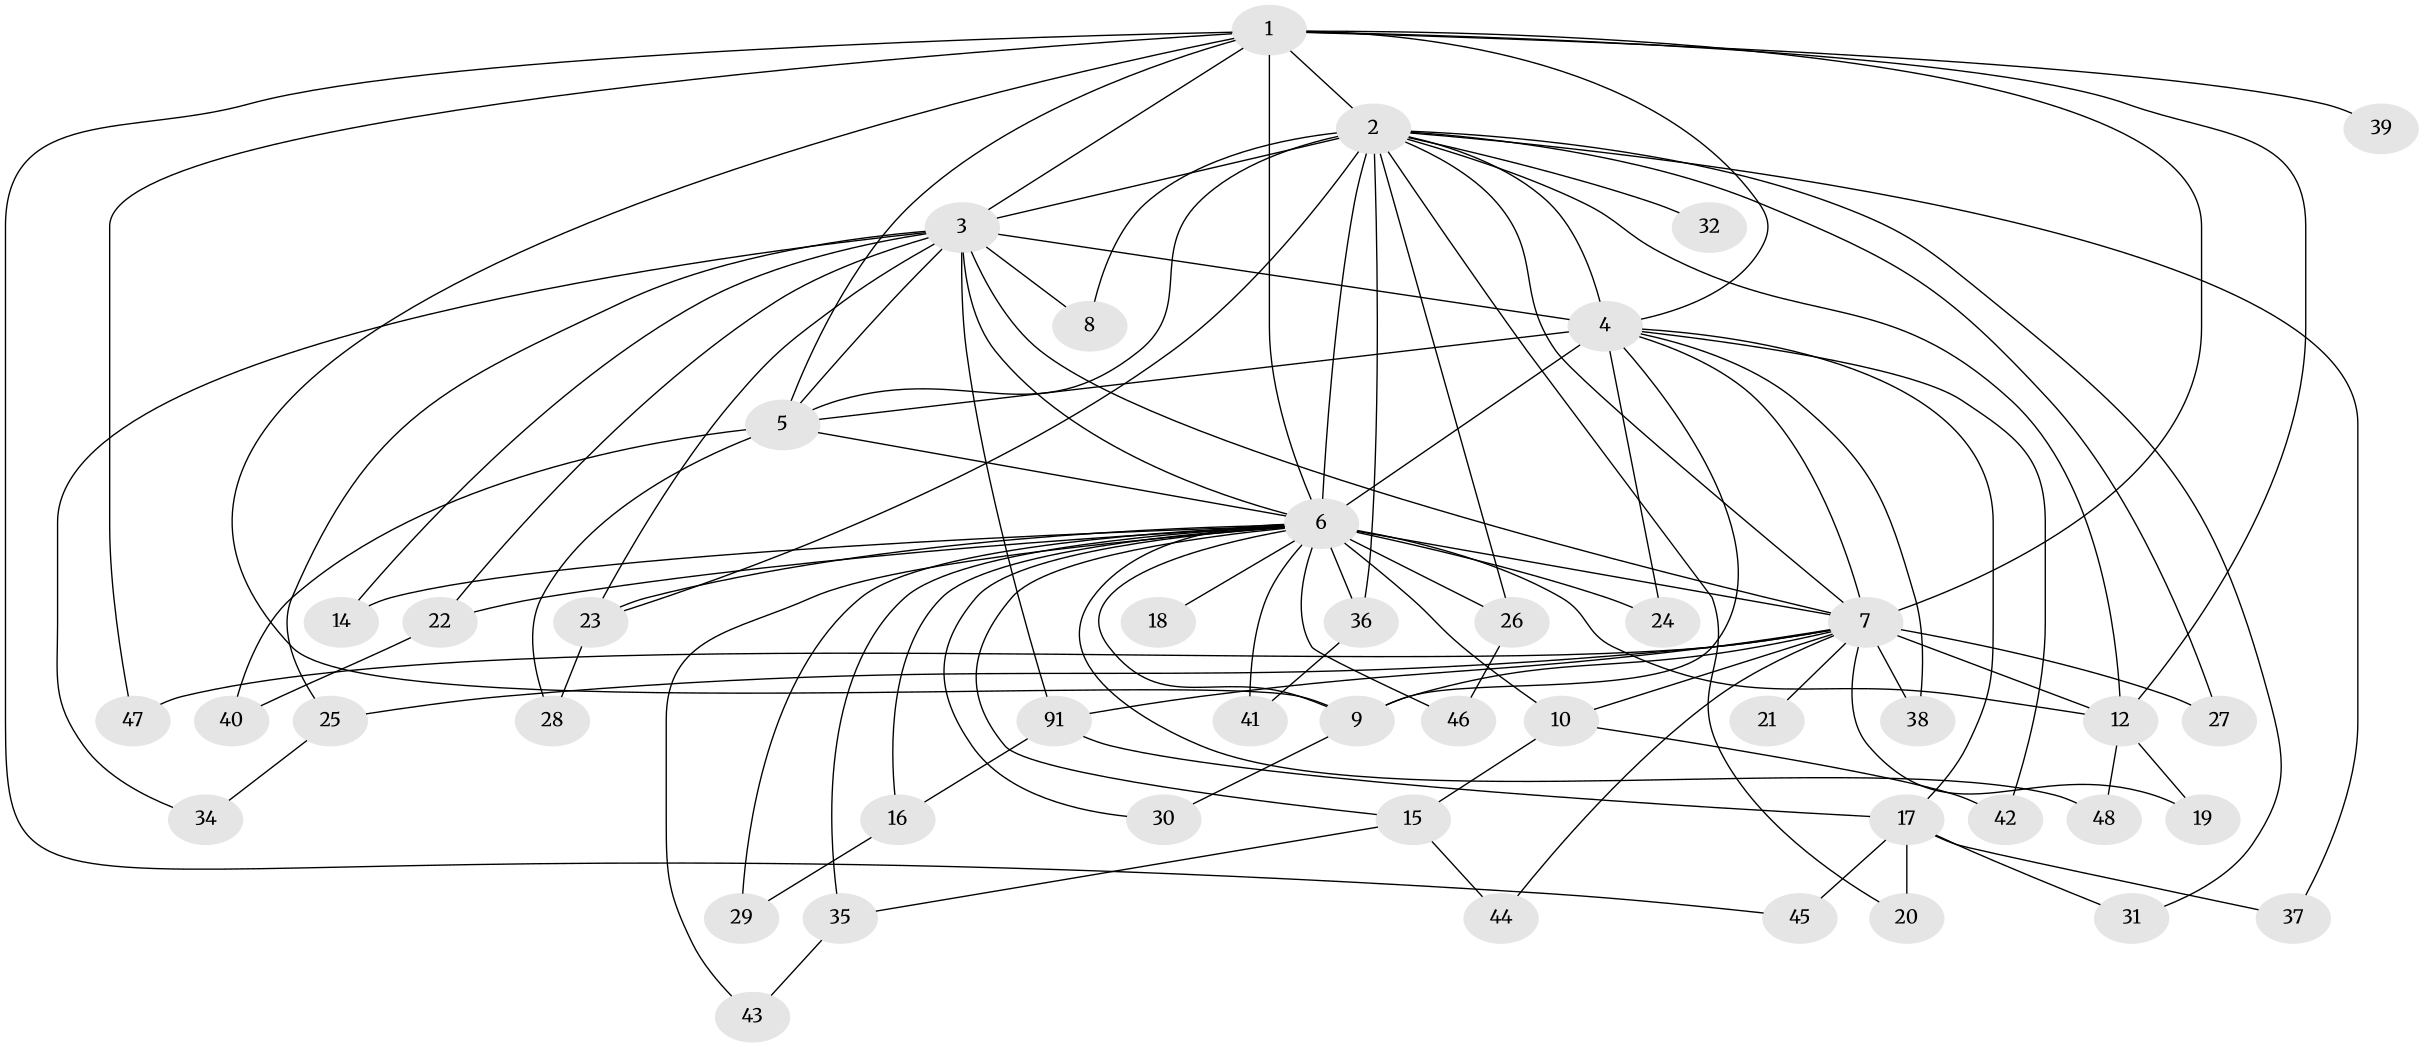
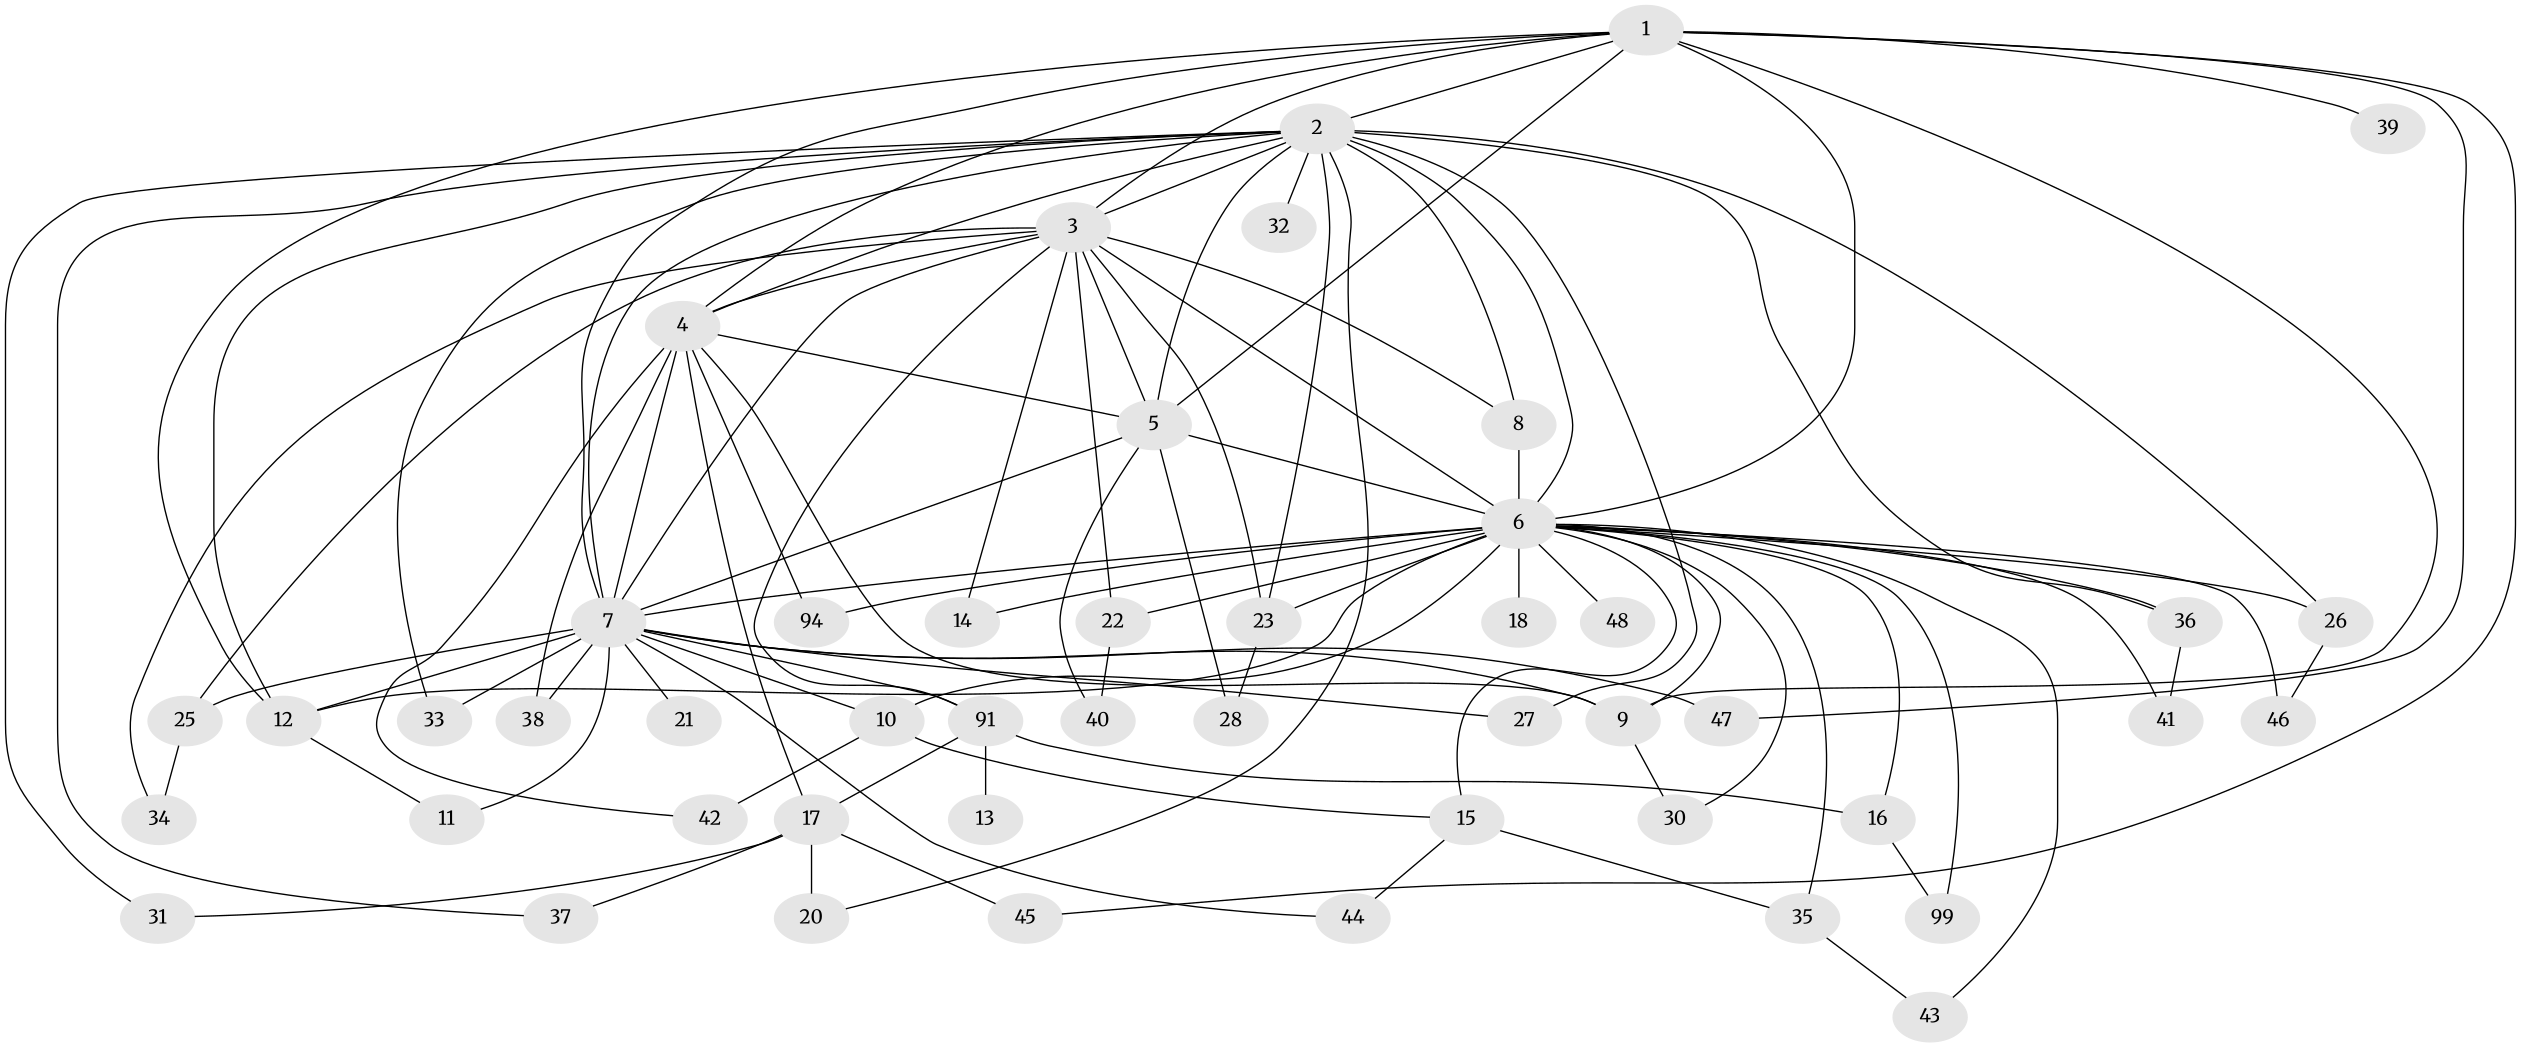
(1469, 421) -> (1519, 474)
none -> (881, 524)
(1663, 622) -> (812, 622)
none -> (435, 721)
(2112, 770) -> none
none -> (986, 820)
(2203, 820) -> (447, 820)
(742, 918) -> (1942, 918)
